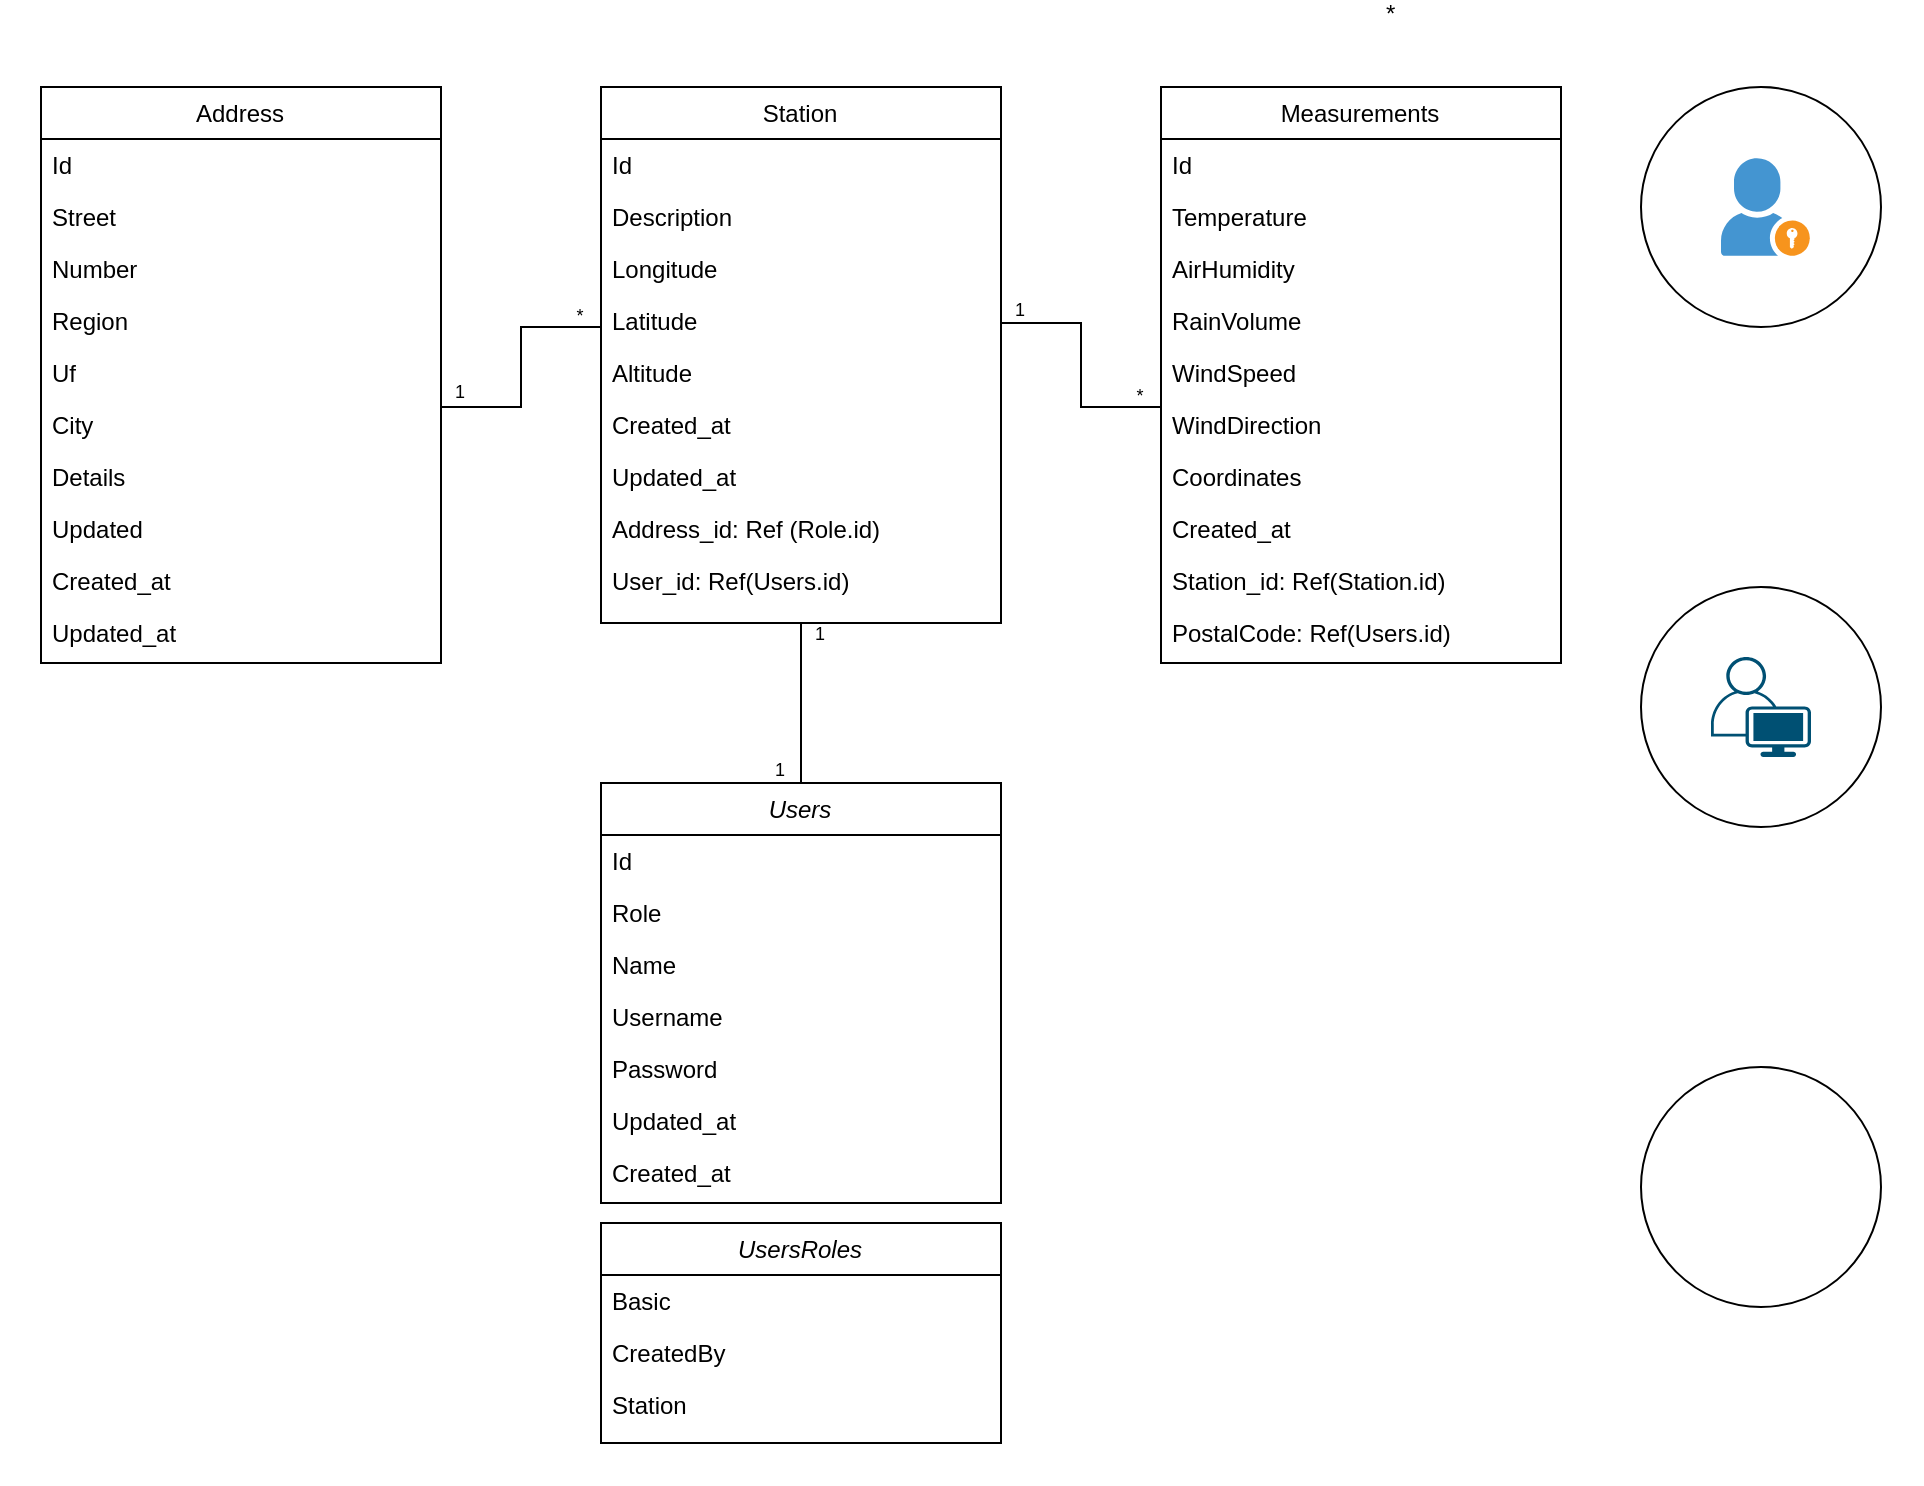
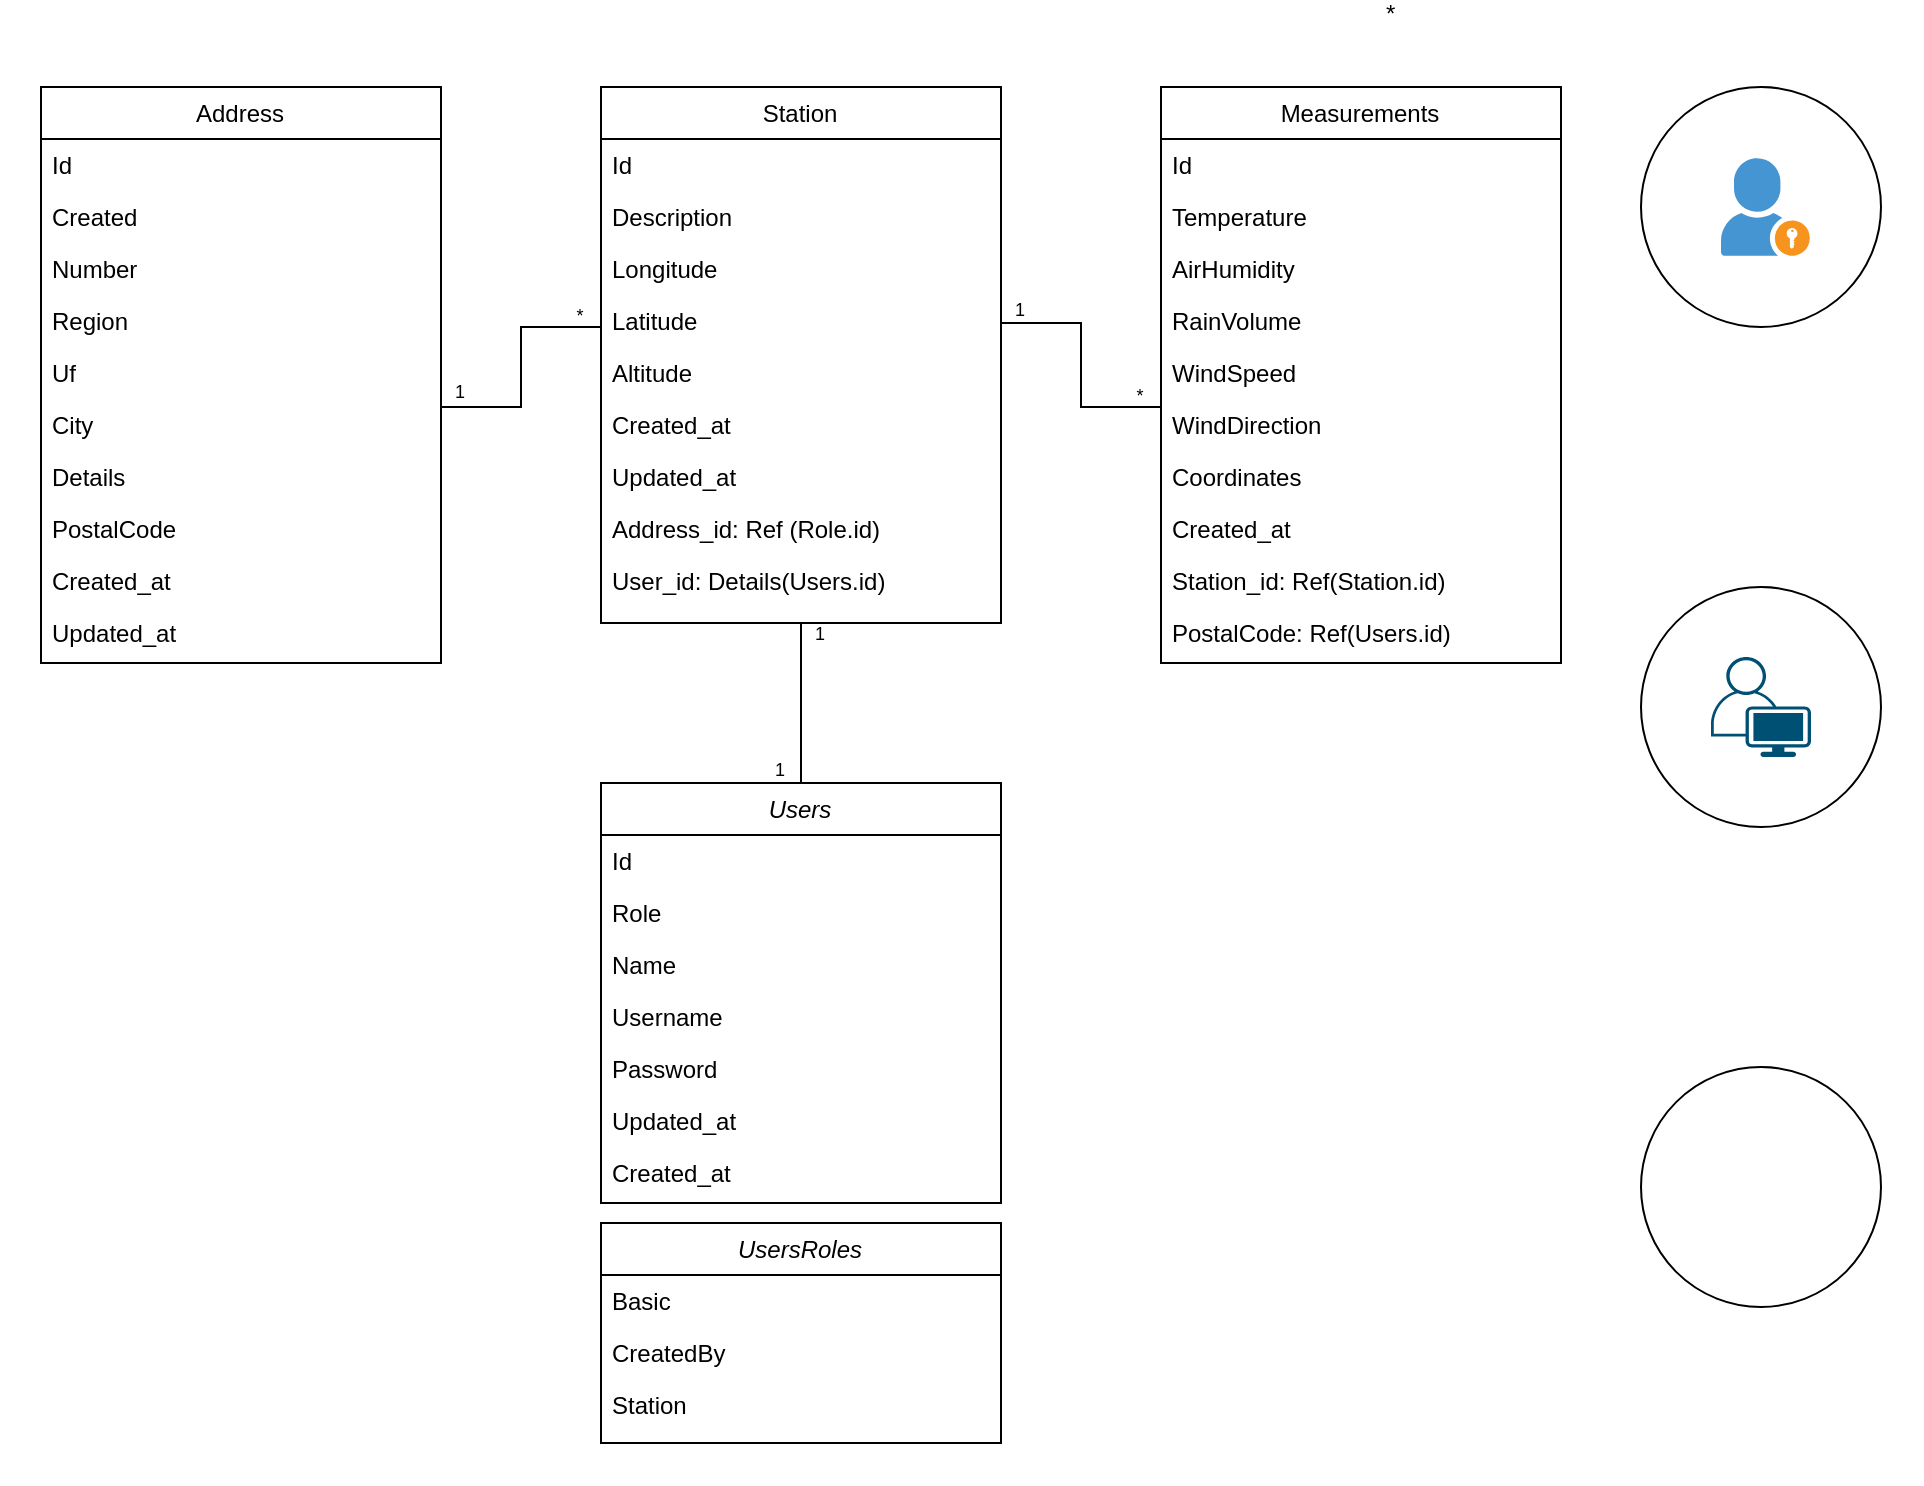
(92, 218) -> (99, 218)
(99, 530) -> (116, 530)
(744, 582) -> (765, 582)
